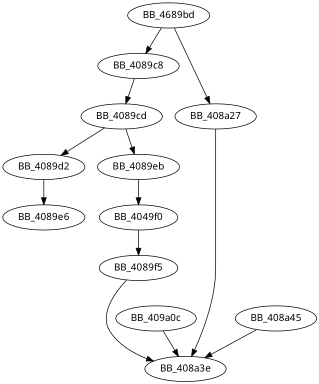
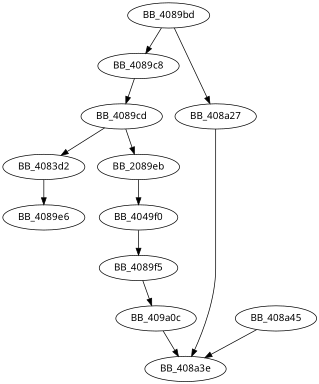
(169, 15) -> (169, 15)
(44, 167) -> (44, 167)
(139, 167) -> (139, 167)
(108, 326) -> (146, 290)
